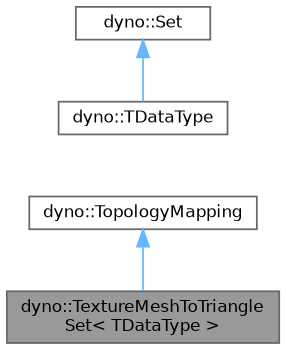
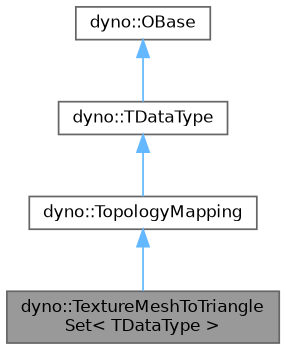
(143, 23) -> (143, 23)
none -> (143, 174)
